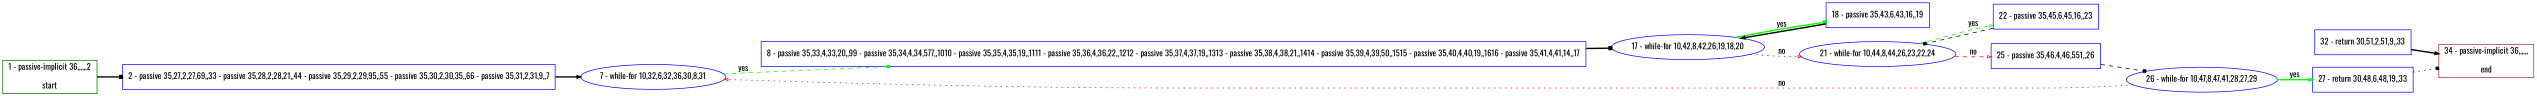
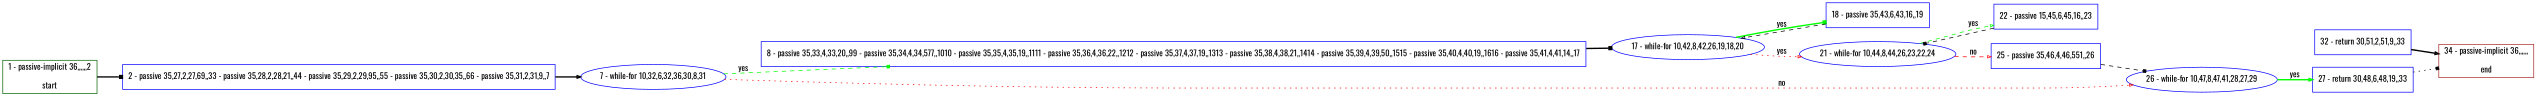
(2046, 17) -> (2046, 17)
(1785, 31) -> (1785, 31)
(1782, 52) -> (1782, 52)
(1431, 88) -> (1427, 88)
